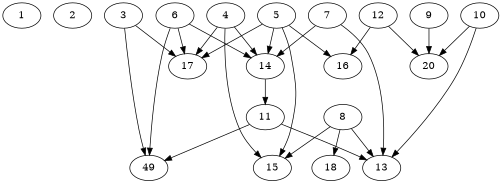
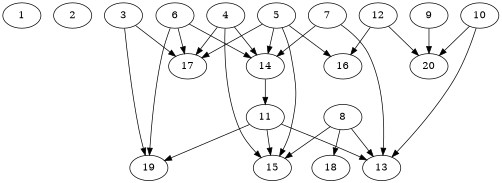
none -> (268, 139)
(149, 168) -> (149, 168)
